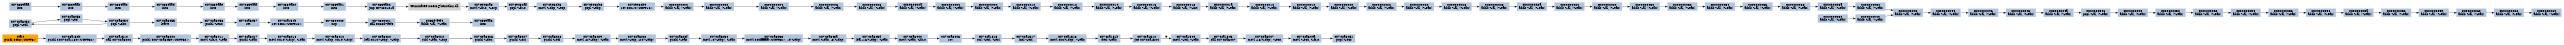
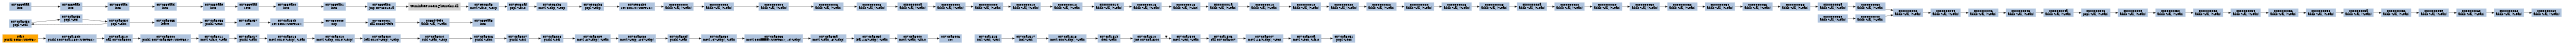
(248, 7) -> (248, 7)
(967, 38) -> none
